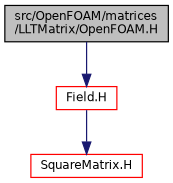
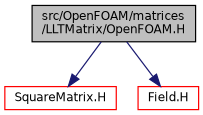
(87, 126) -> (88, 59)
